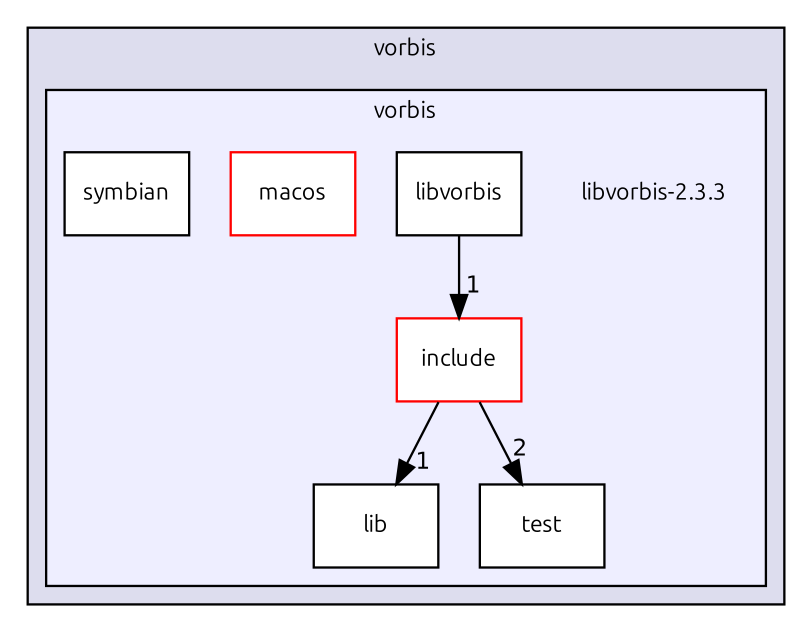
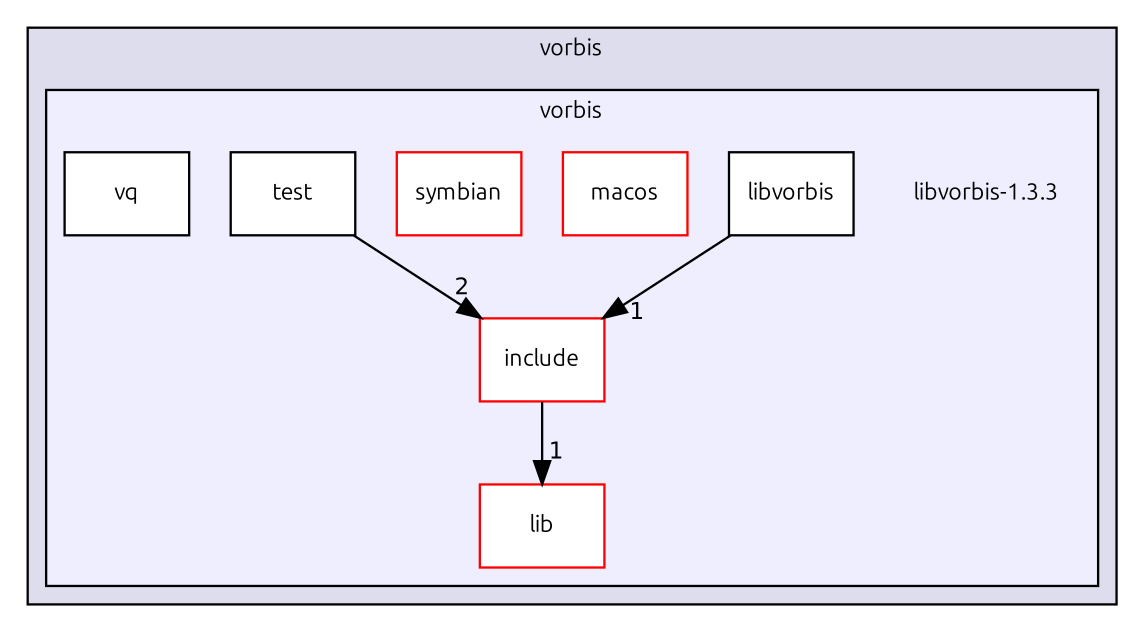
none -> (127, 194)
(127, 194) -> (459, 194)
(655, 194) -> (987, 194)
(495, 433) -> (408, 270)
(376, 526) -> (542, 526)
